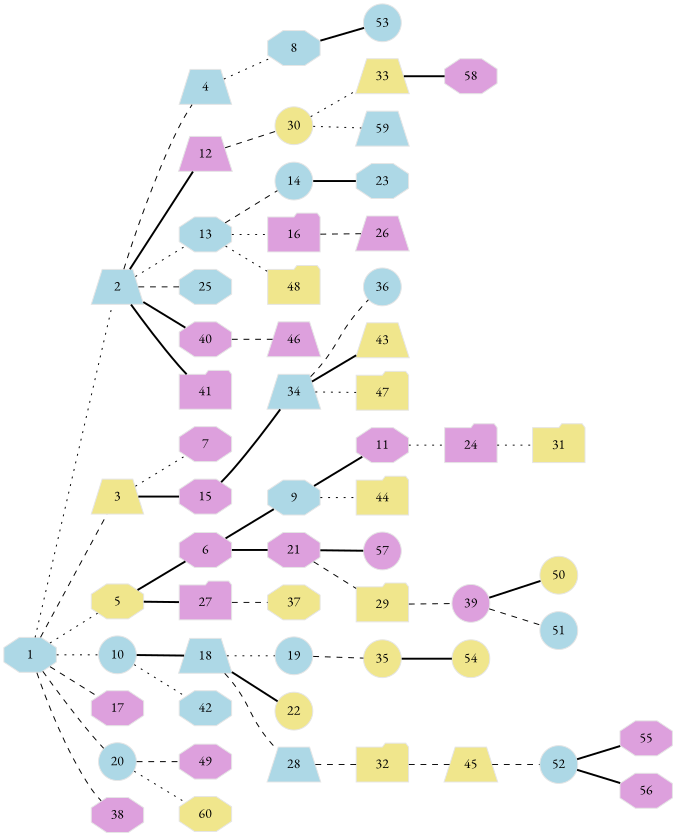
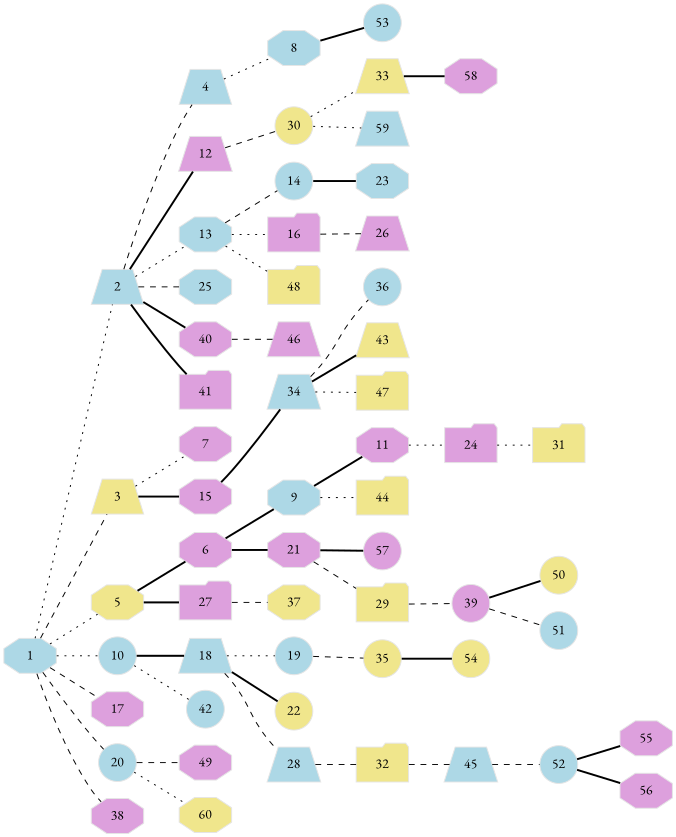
(205, 708) -> (205, 709)
(471, 765) -> (471, 765)
